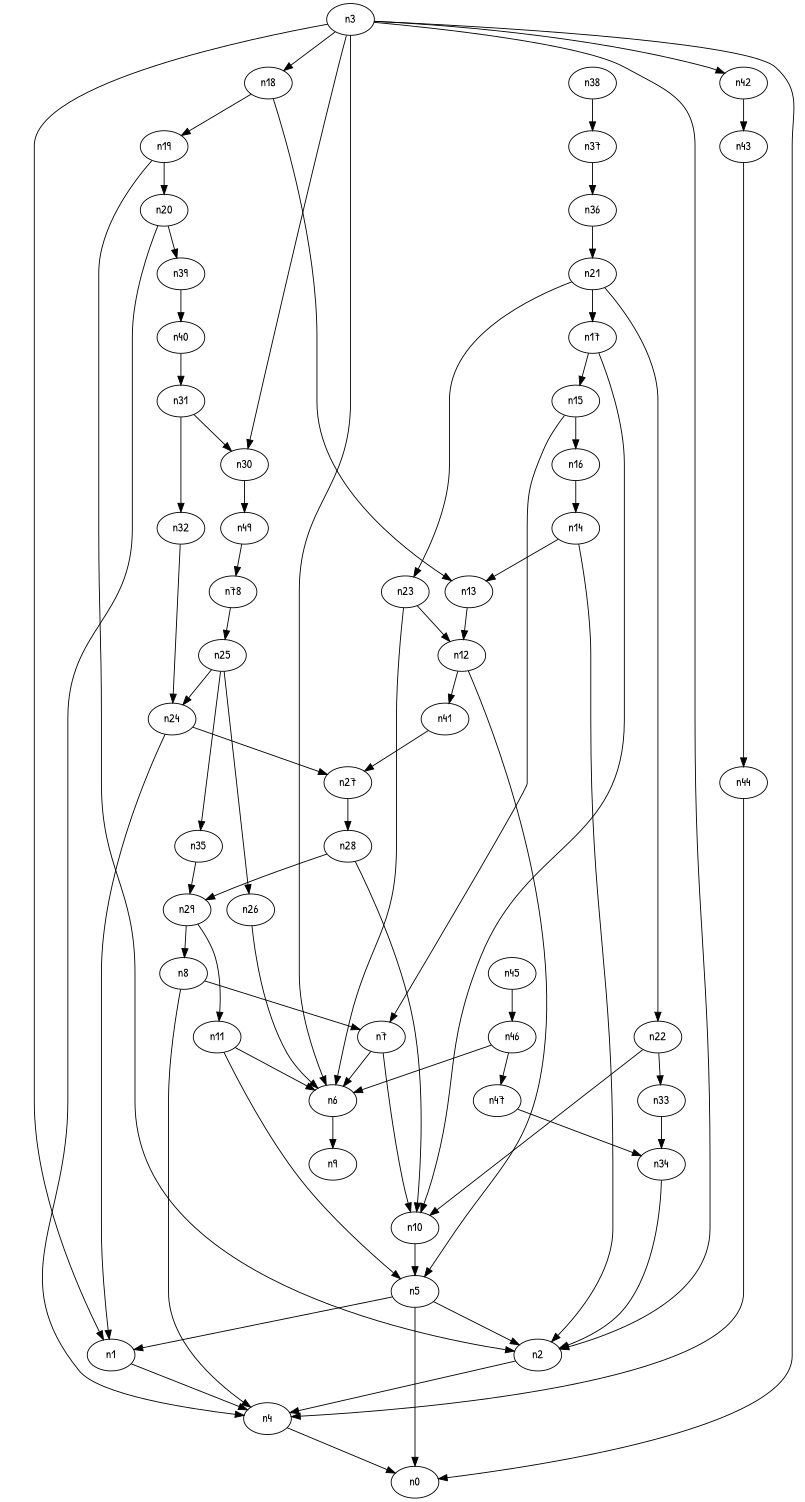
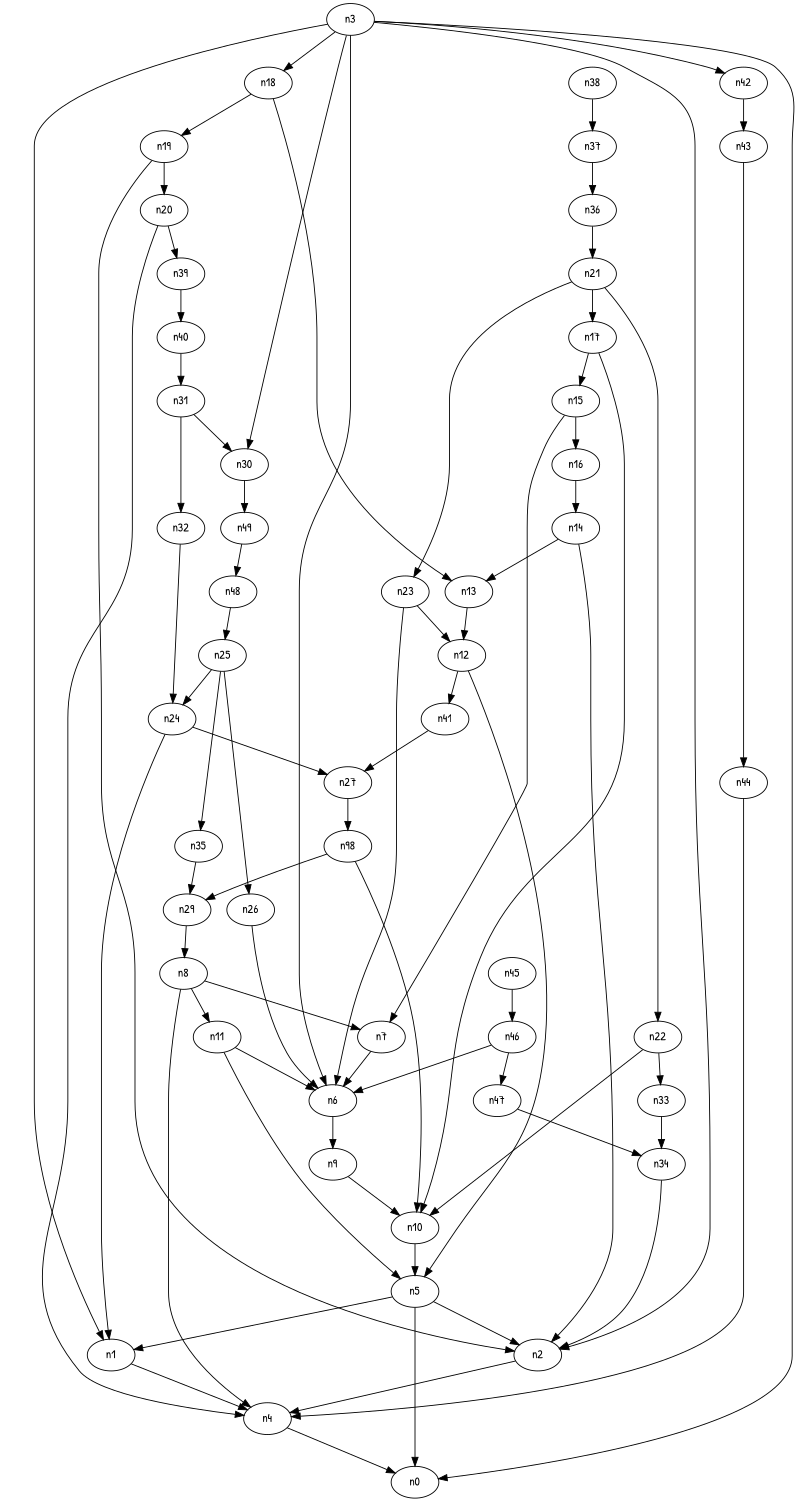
(233, 592) -> (233, 592)
(348, 846) -> (348, 846)
(217, 966) -> (198, 1001)
(393, 1128) -> (370, 1193)
